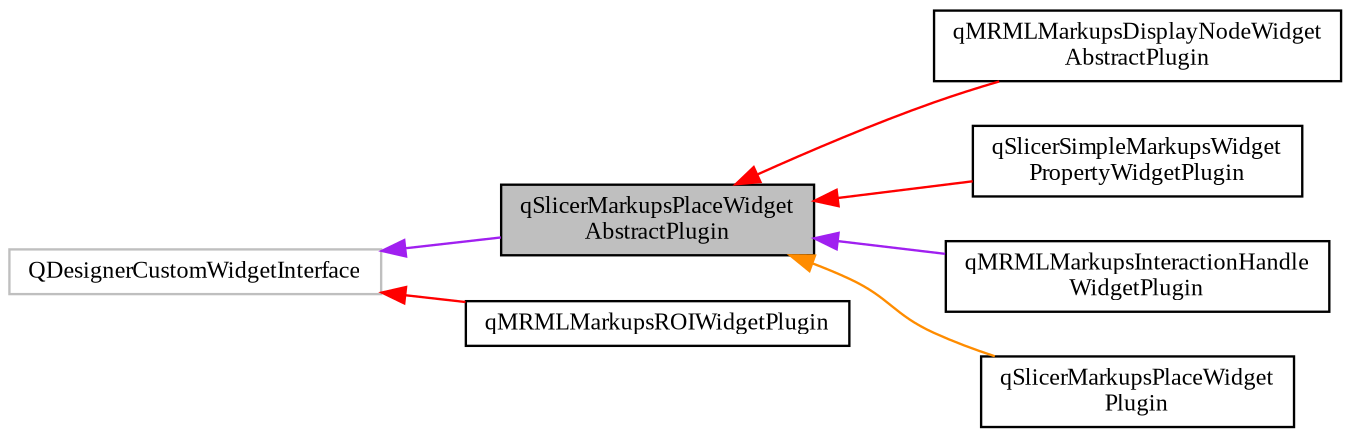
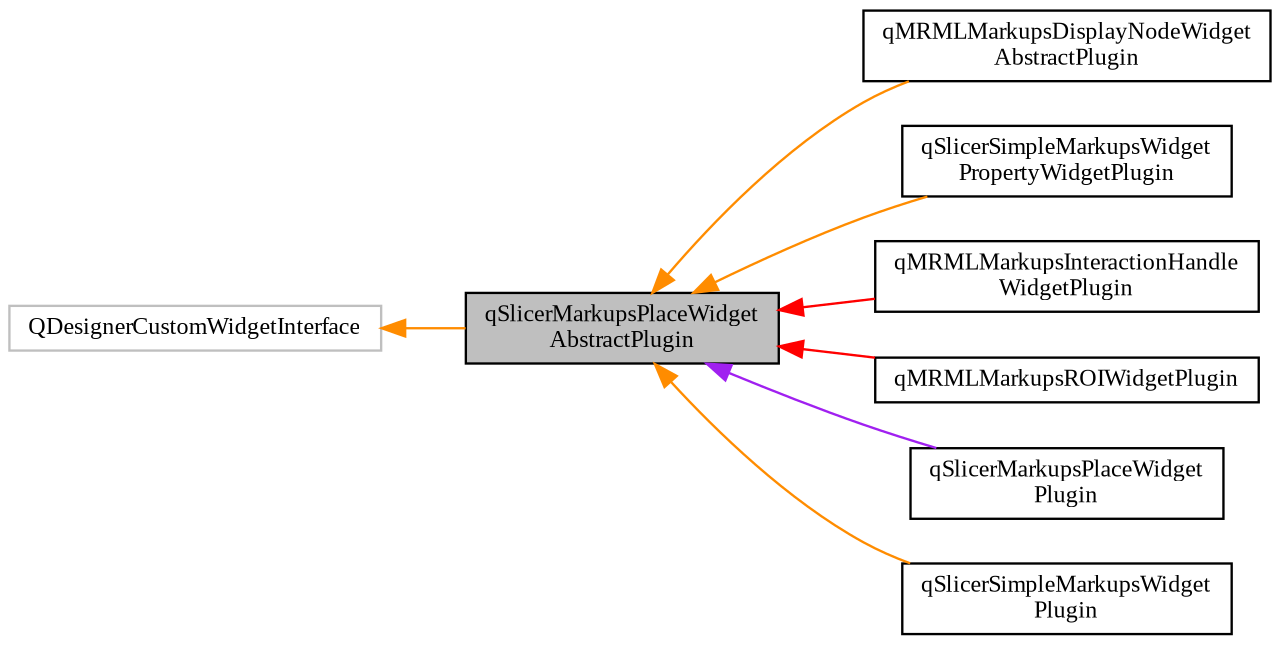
(877, 124) -> (777, 164)
(905, 190) -> (819, 235)
(453, 243) -> (435, 328)
(892, 248) -> (839, 303)
(435, 299) -> (839, 353)
(902, 314) -> (832, 413)
none -> (1067, 599)
